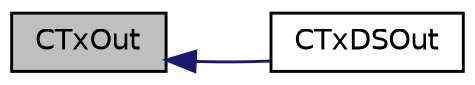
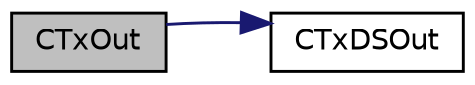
(233, 62) -> (204, 23)
